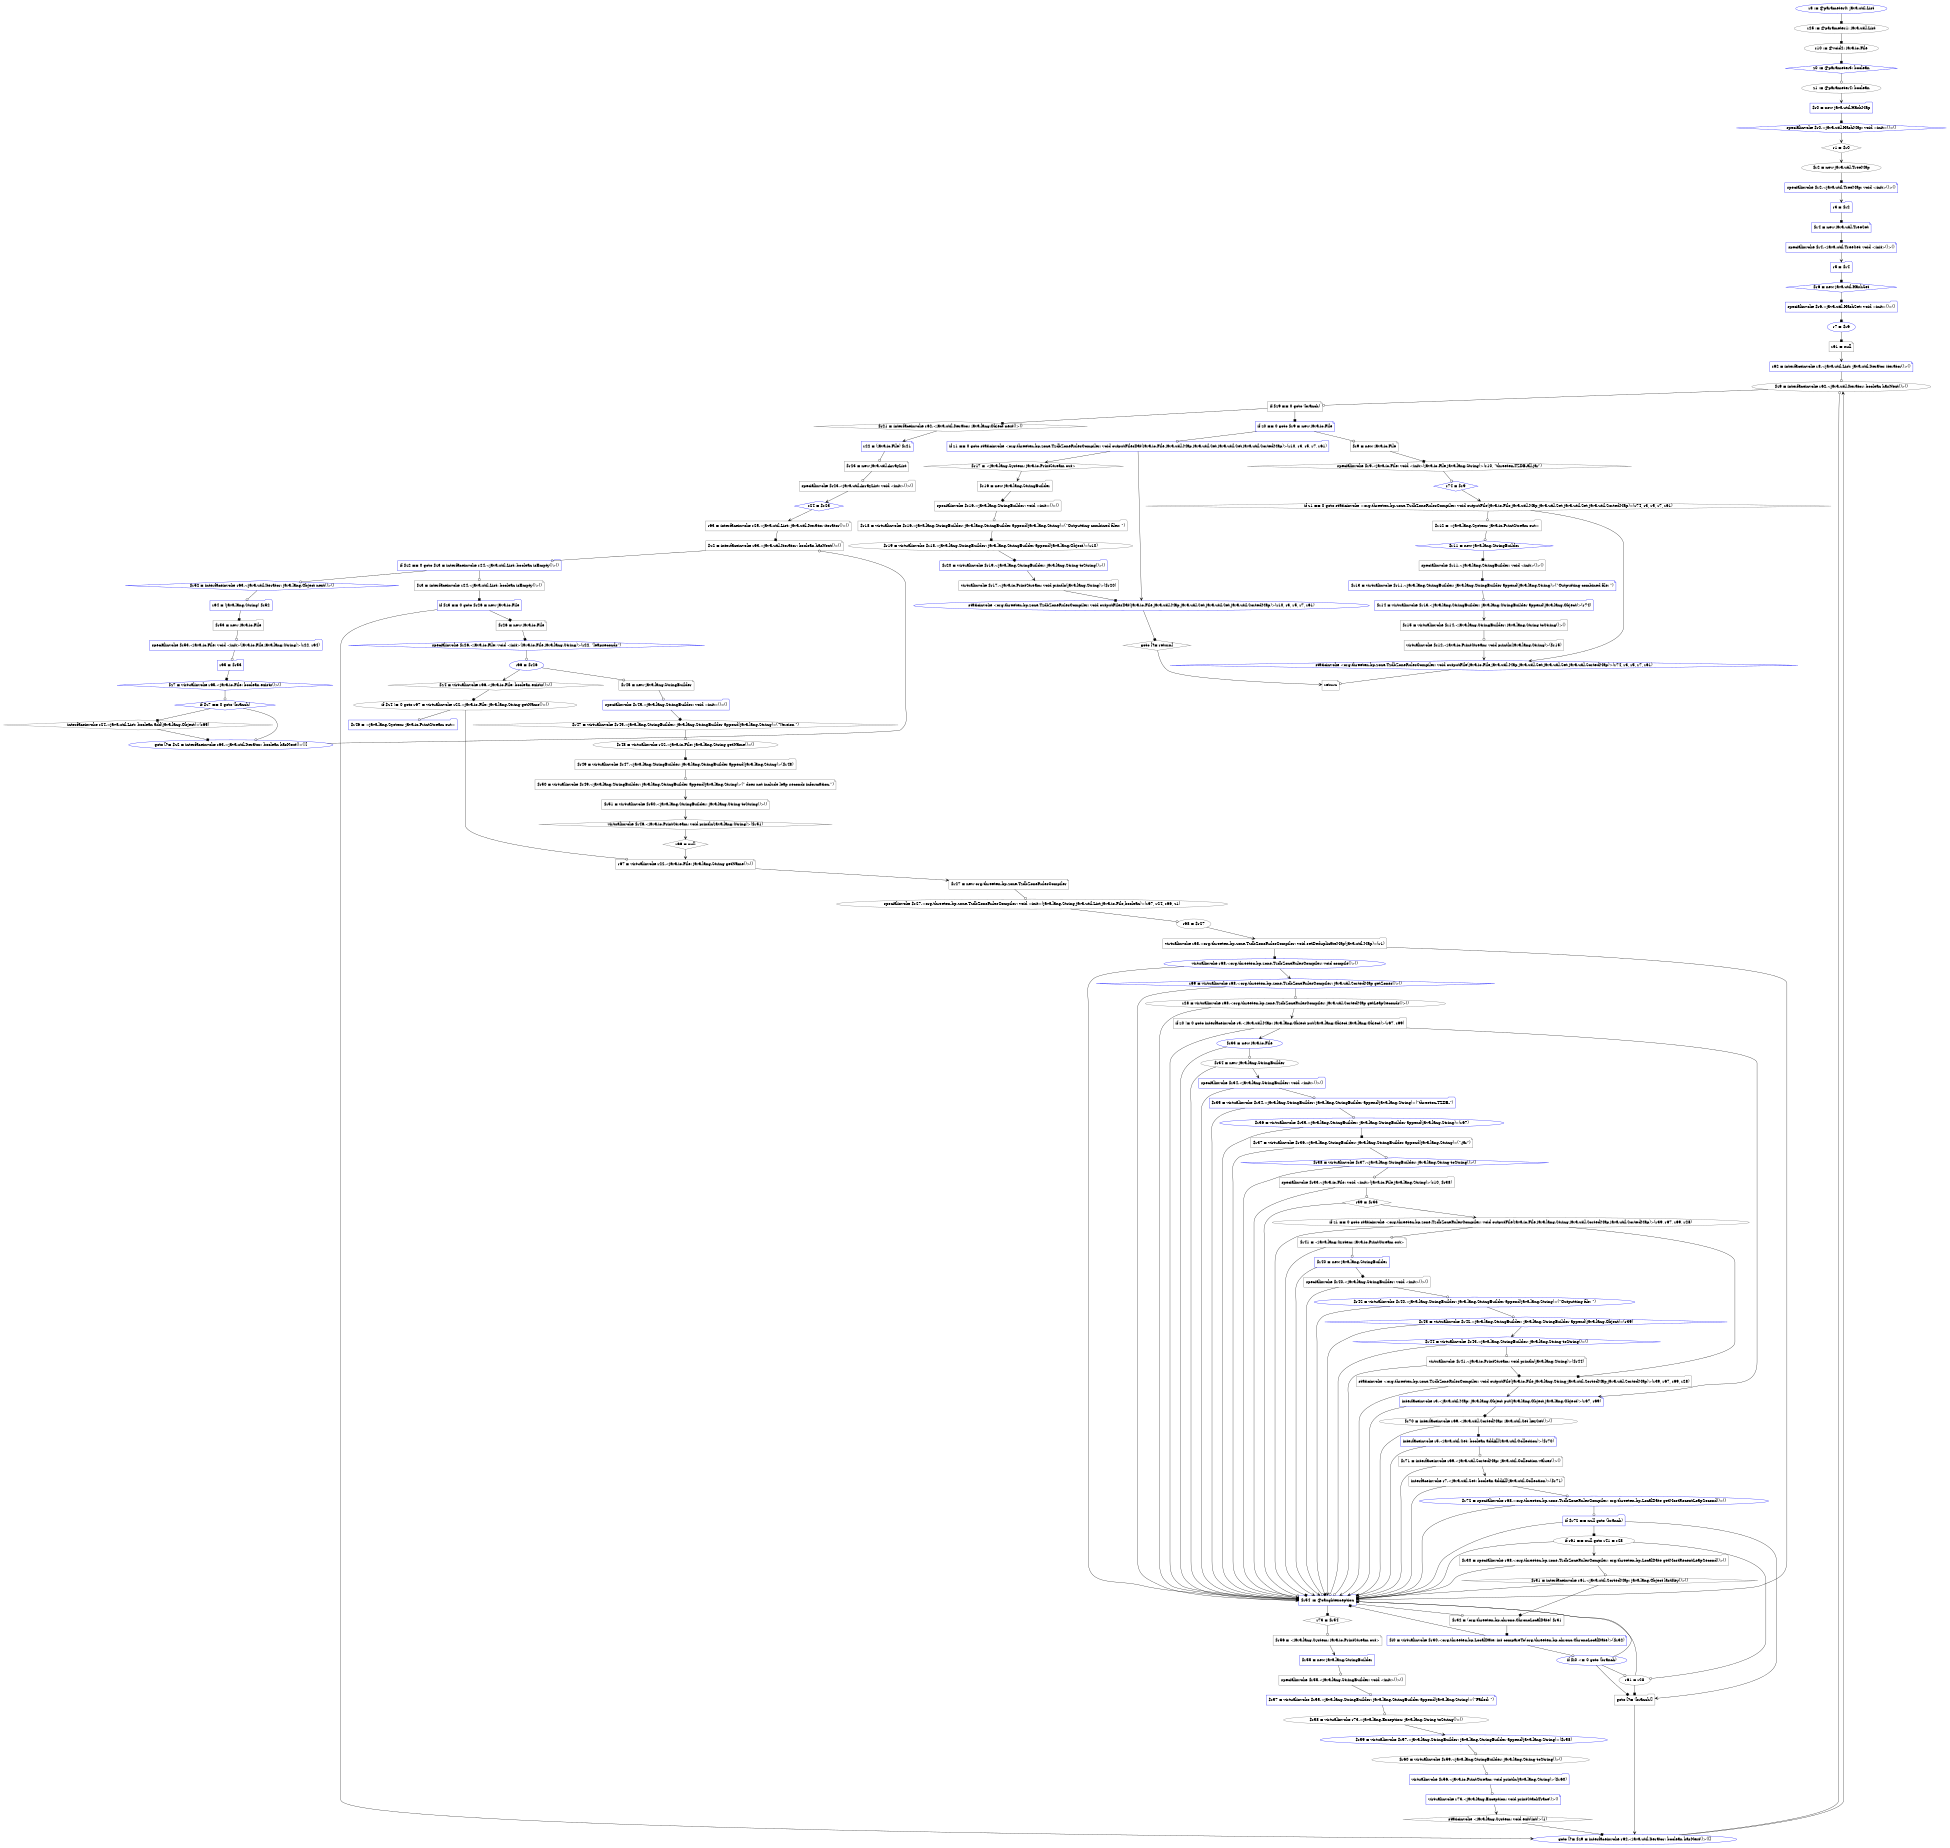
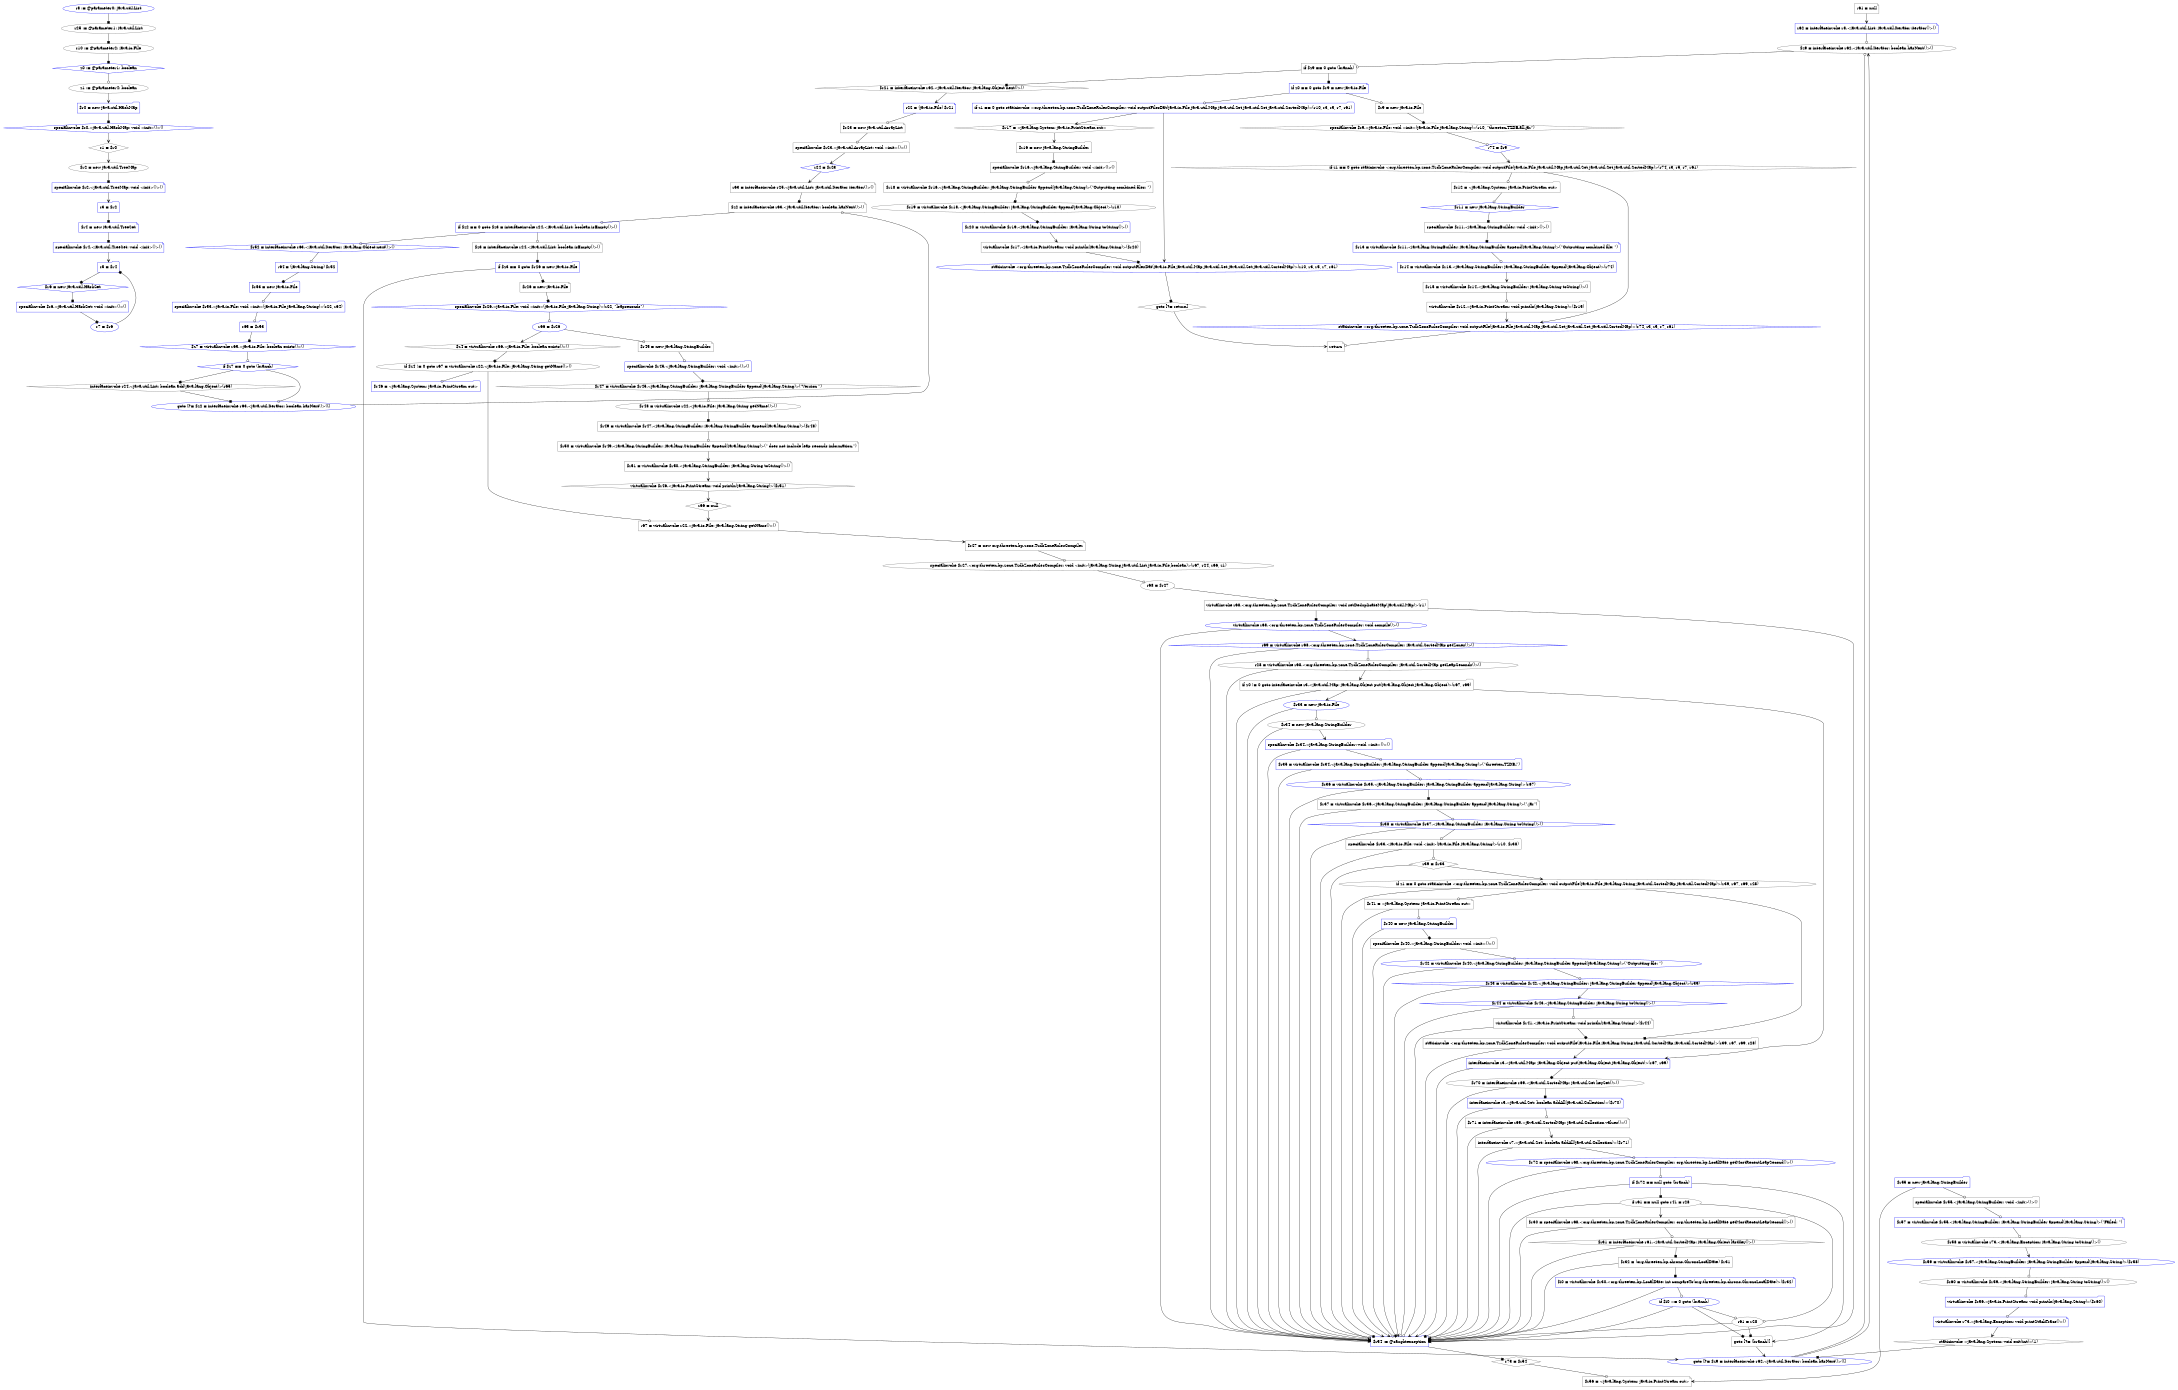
(1841, 48) -> (109, 48)
(1841, 68) -> (109, 68)
(1841, 336) -> (136, 301)
(238, 625) -> (275, 287)
(1409, 1610) -> (1541, 1321)
(1332, 1649) -> (1879, 1359)
